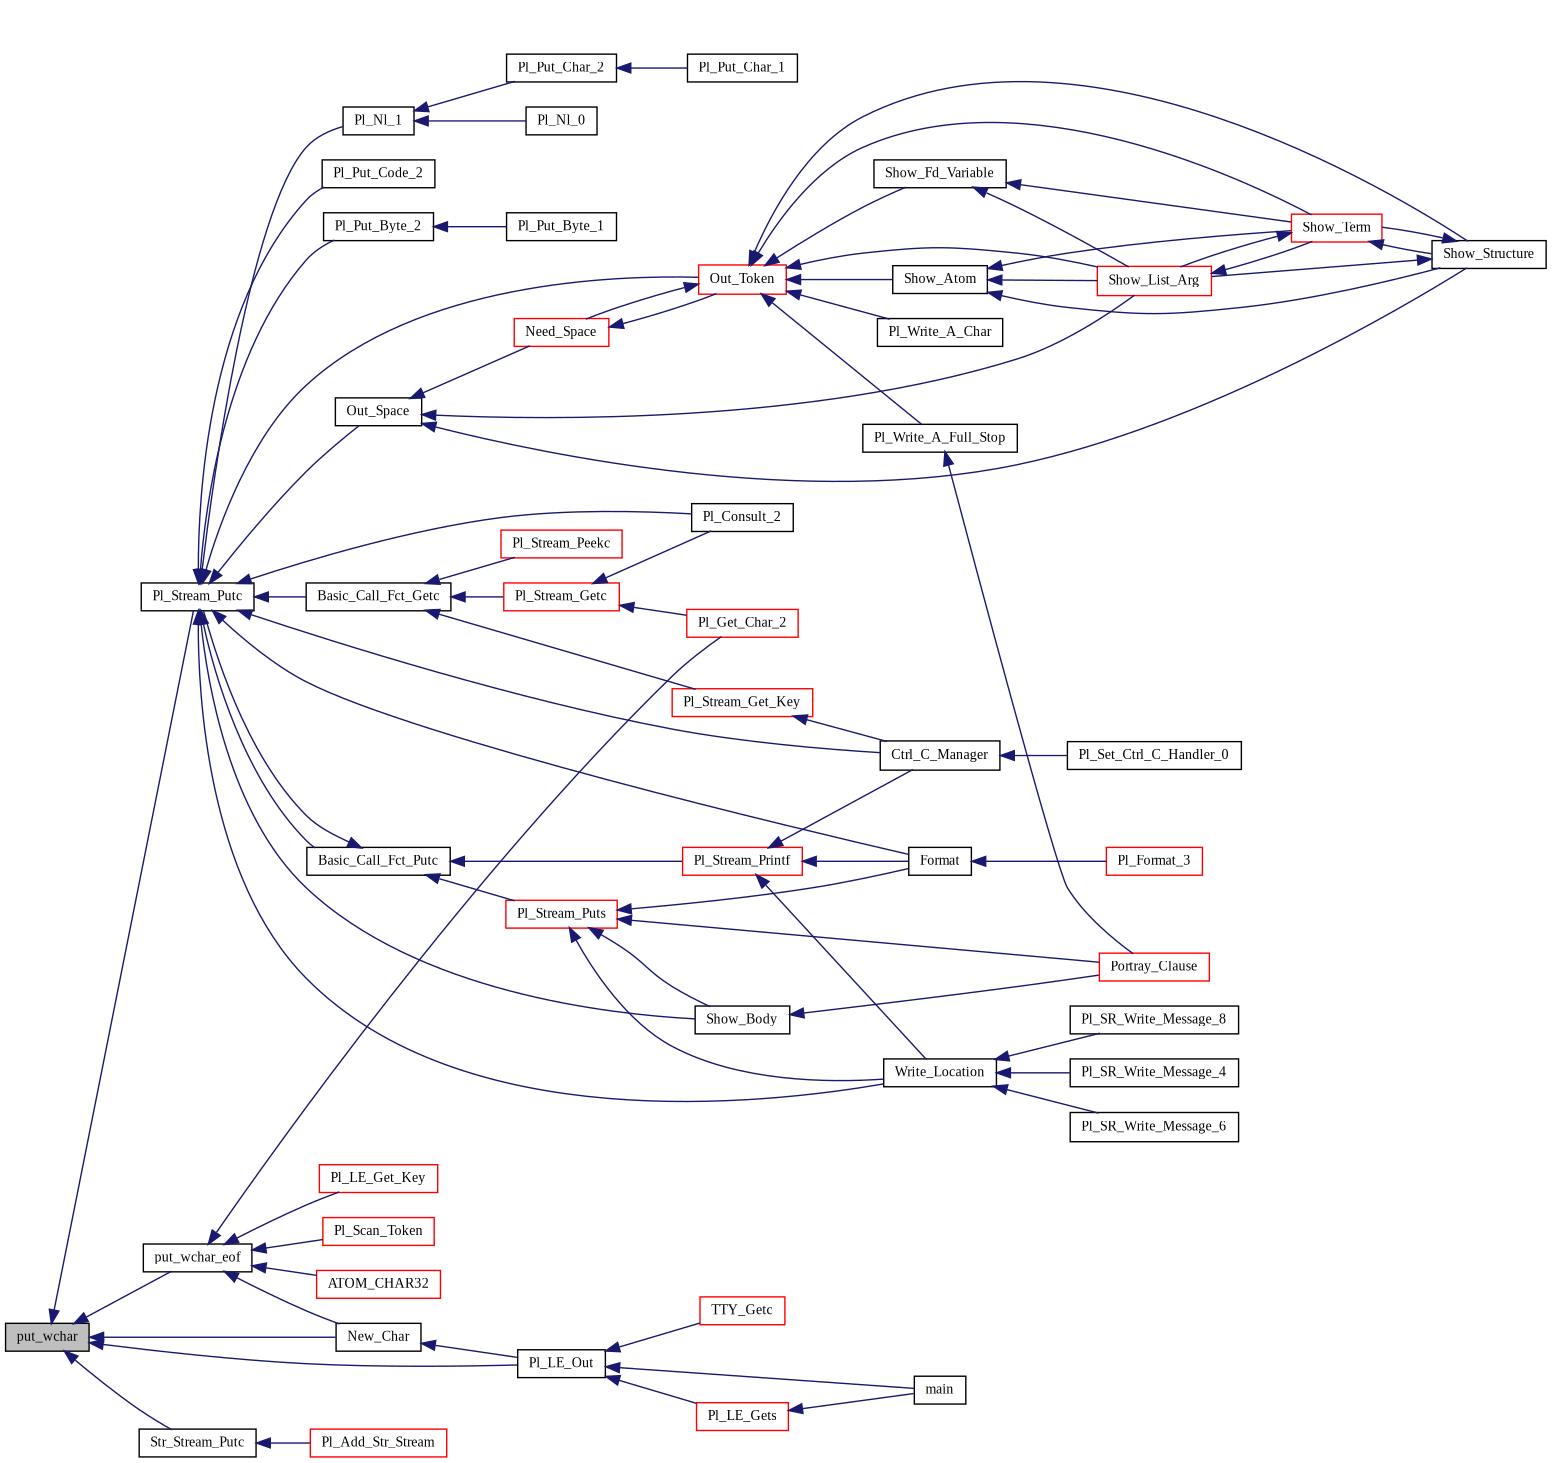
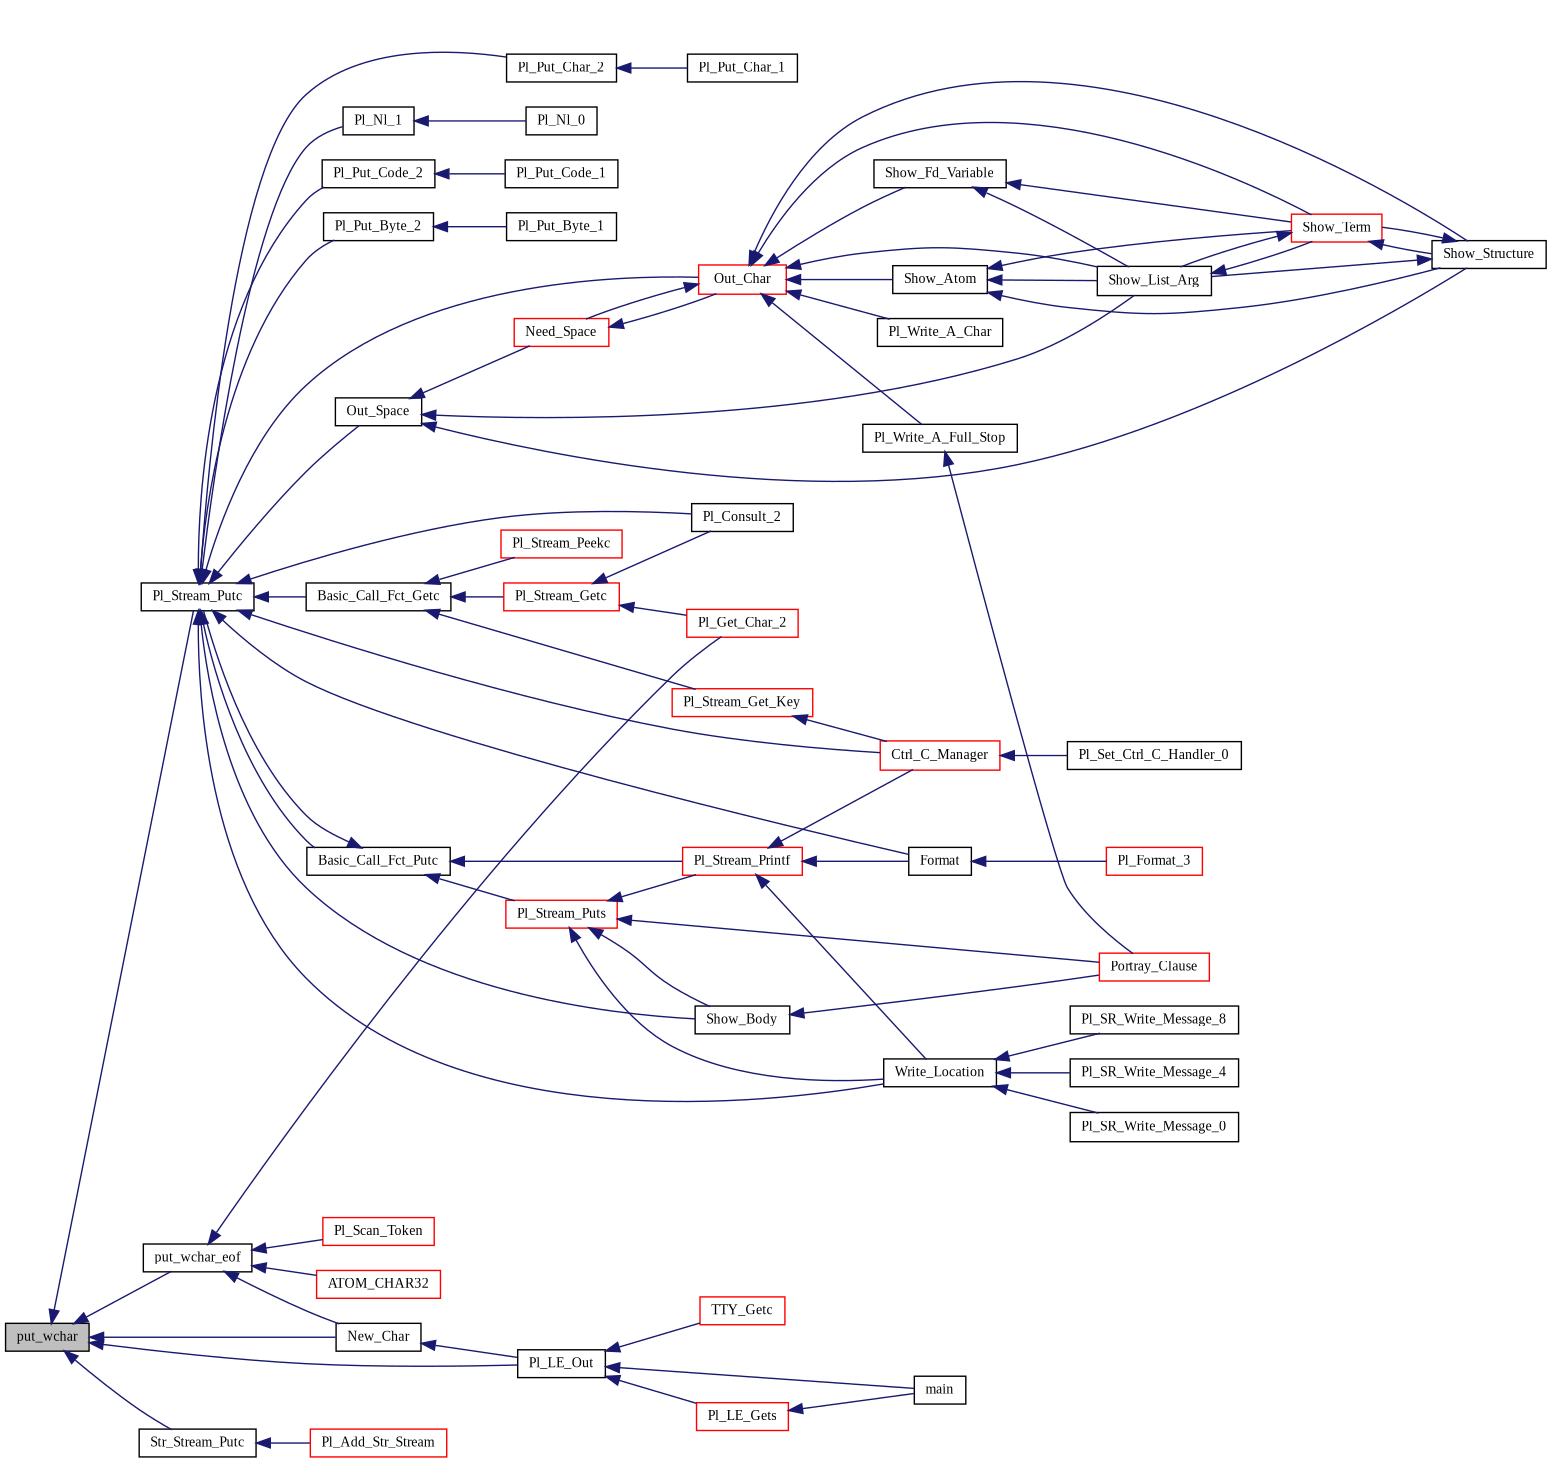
(471, 94) -> (250, 222)
none -> (562, 174)
(742, 280) -> (742, 280)
(1154, 281) -> (1154, 281)
(940, 756) -> (940, 756)
(757, 896) -> (659, 886)
(1154, 1127) -> (1154, 1127)
(379, 1179) -> none
